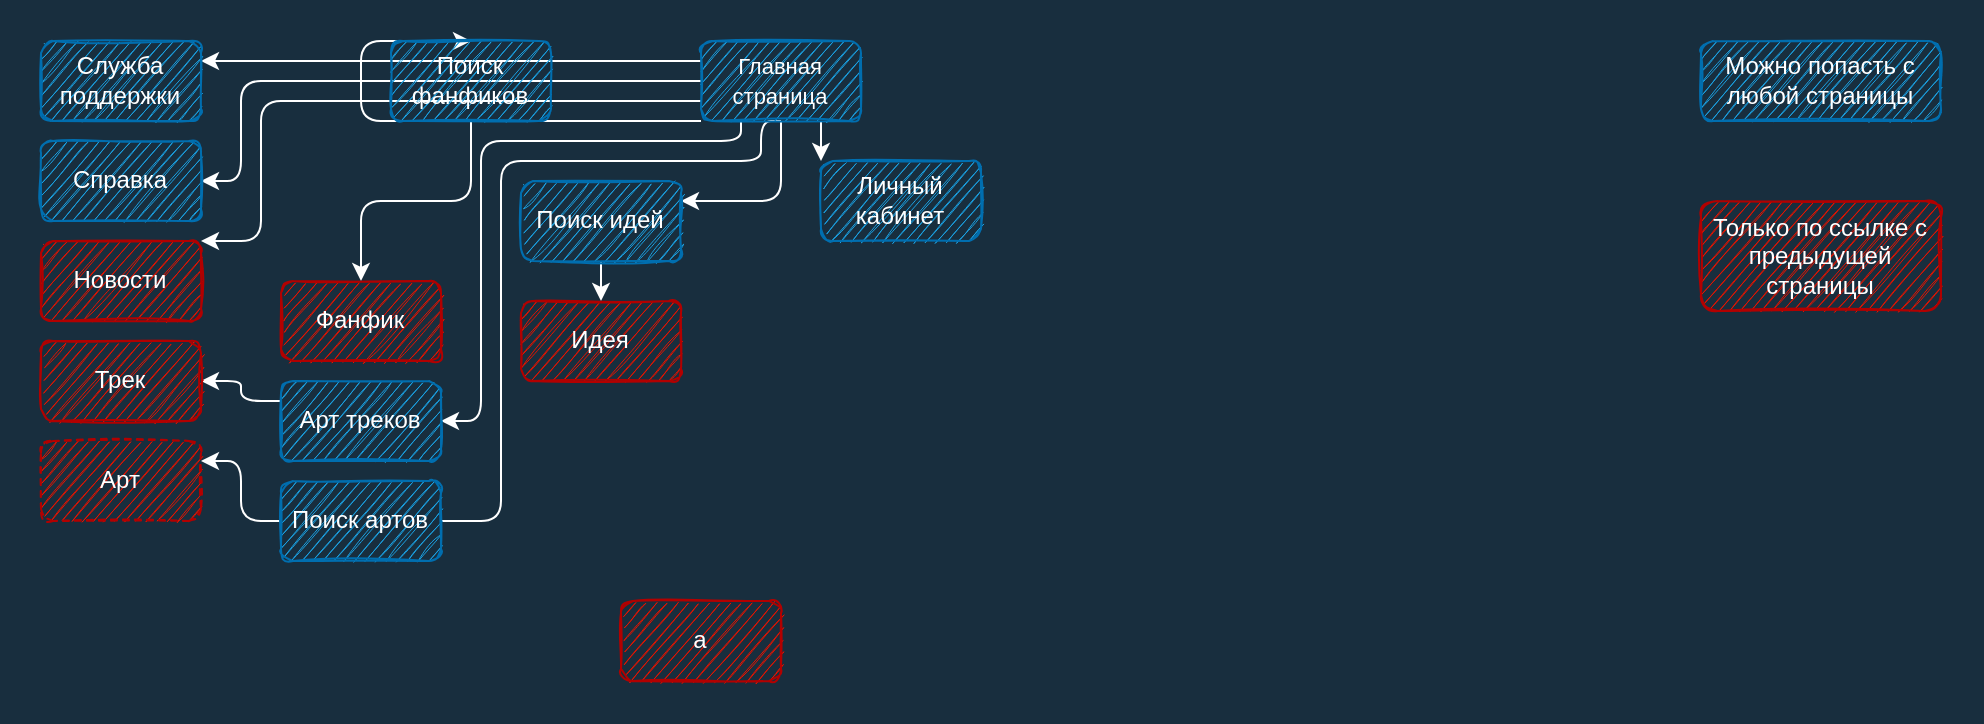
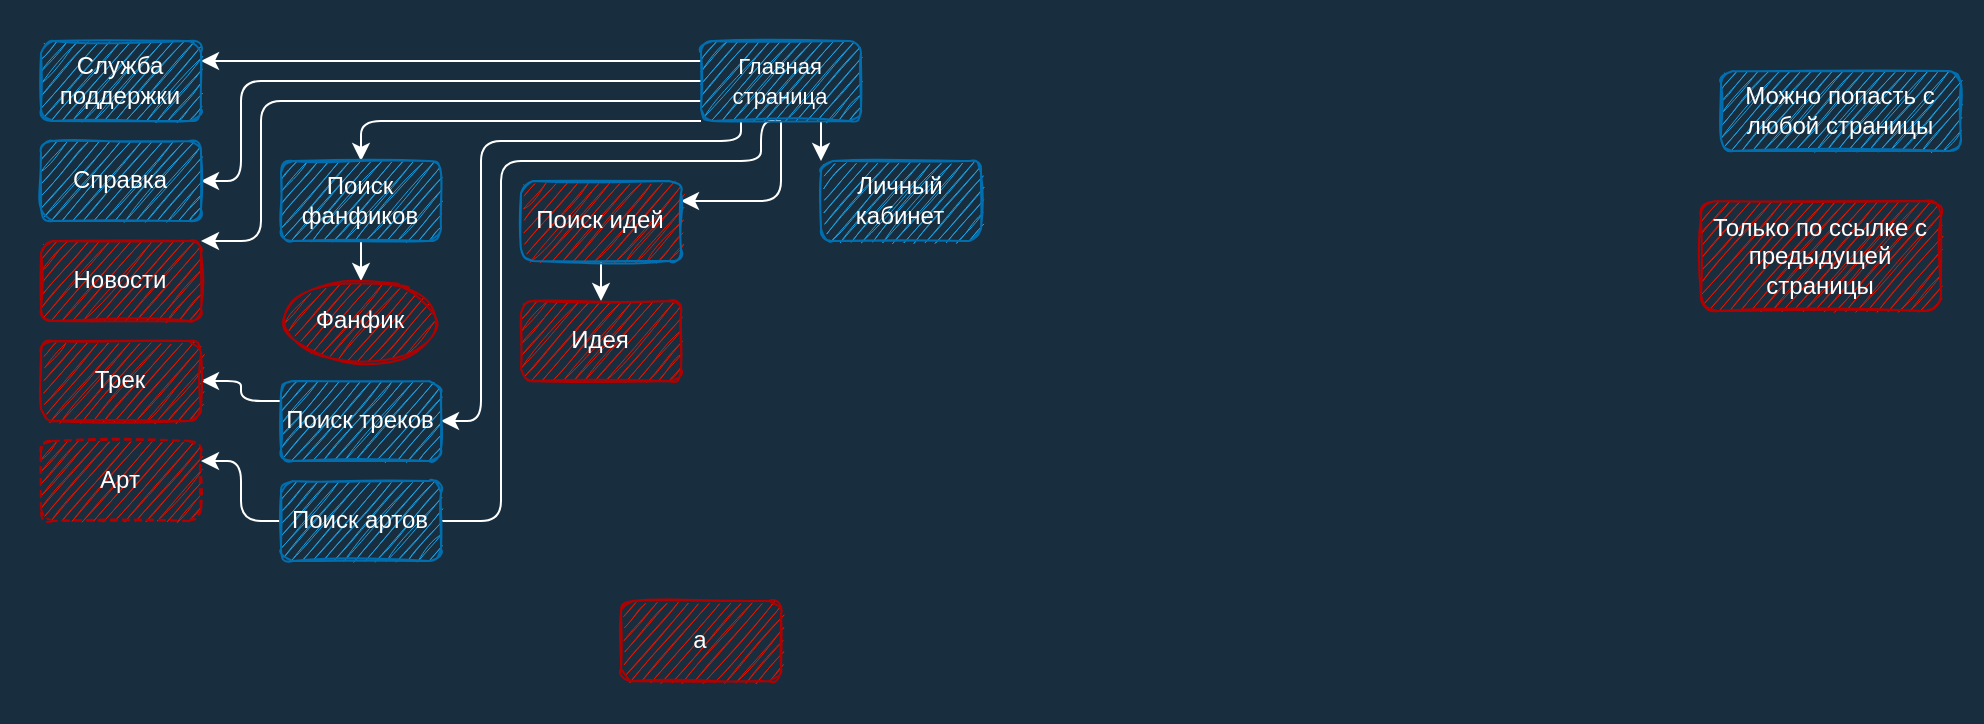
(471, 81) -> (361, 201)
(1821, 81) -> (1841, 111)
(601, 221) -> (601, 221)
(361, 321) -> (361, 321)
(361, 421) -> (361, 421)
